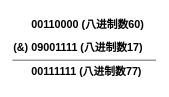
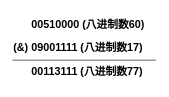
(71, 24) -> (71, 24)
(72, 72) -> (72, 72)
